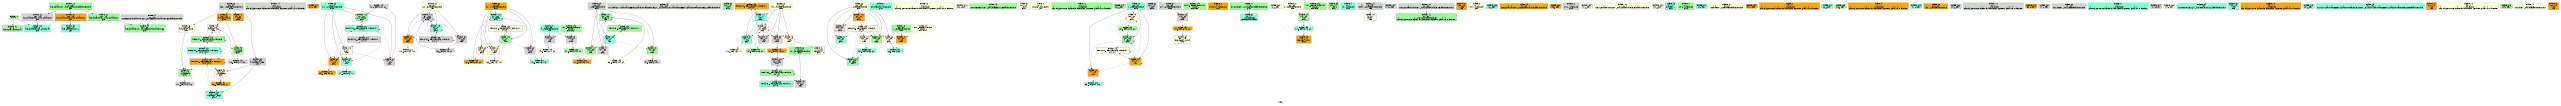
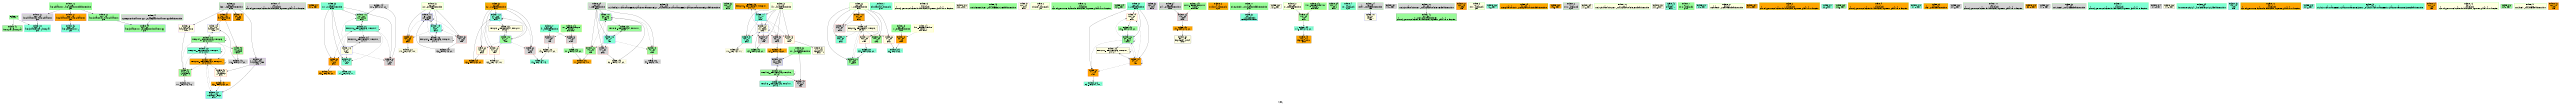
(347, 67) -> (341, 68)
